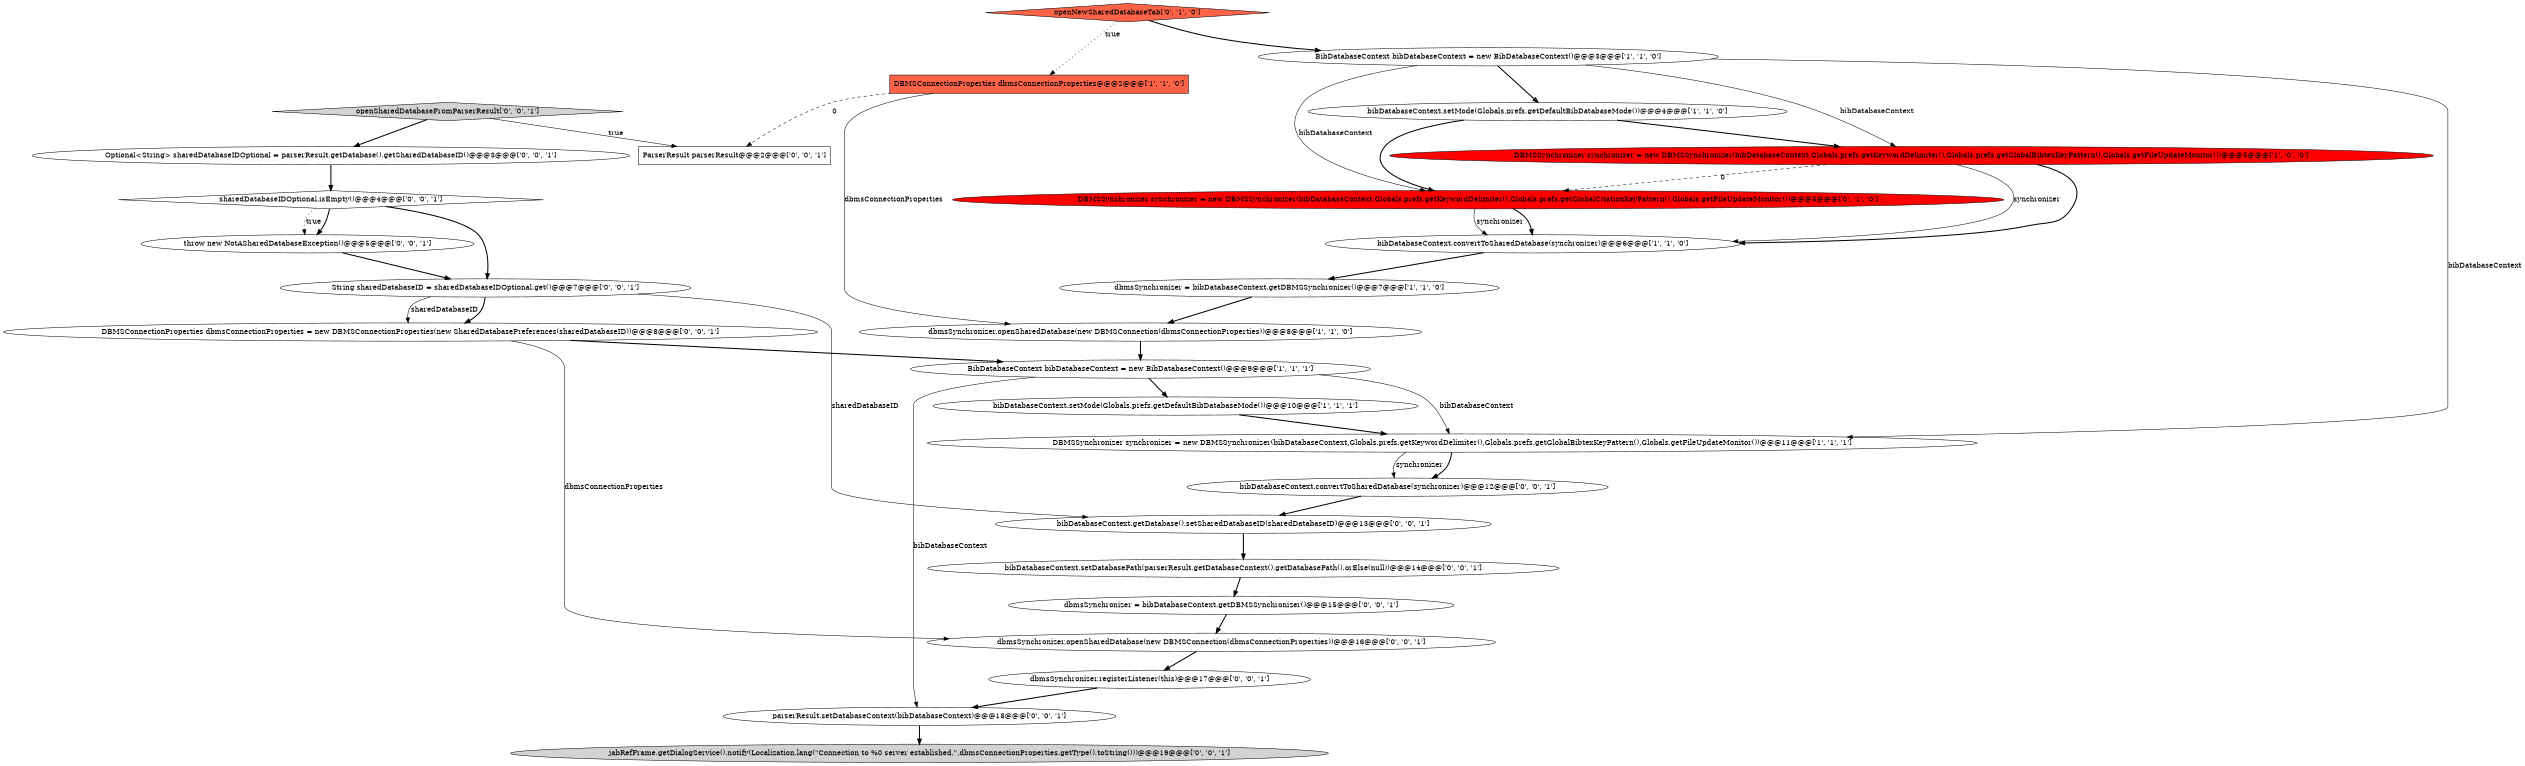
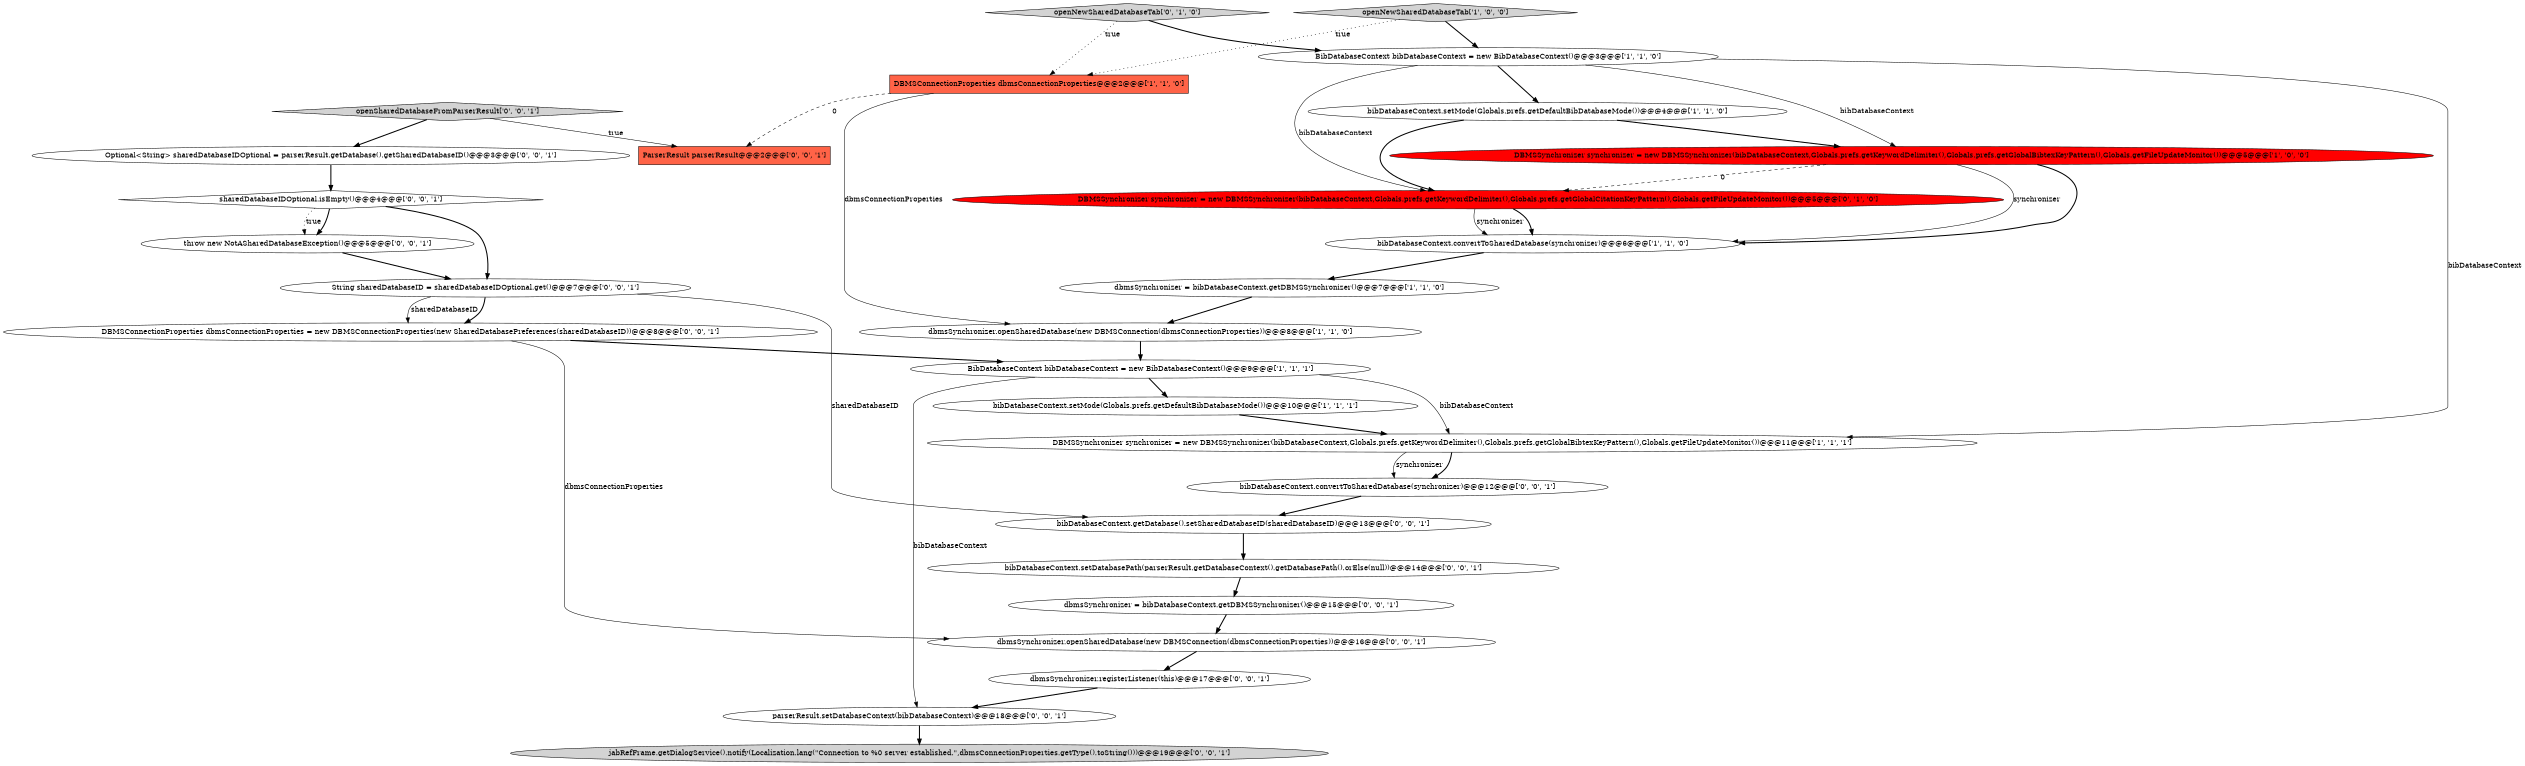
(1127, 13) -> (1127, 13)
none -> (1436, 13)
(734, 156) -> (734, 156)
